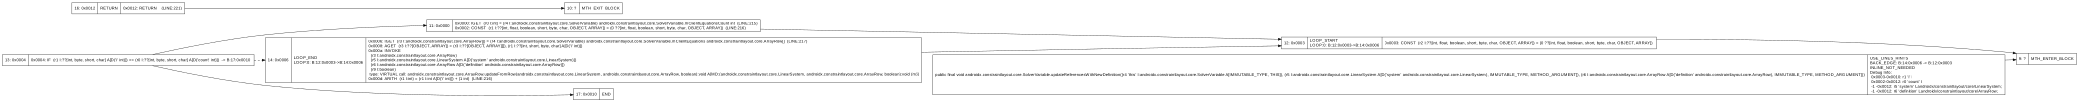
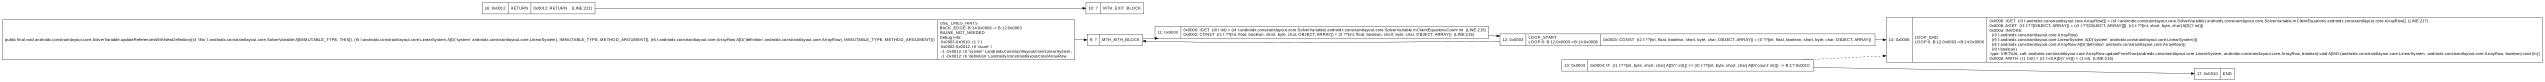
(287, 33) -> (1149, 39)
(1100, 49) -> (1879, 40)
(2052, 59) -> (1121, 40)
